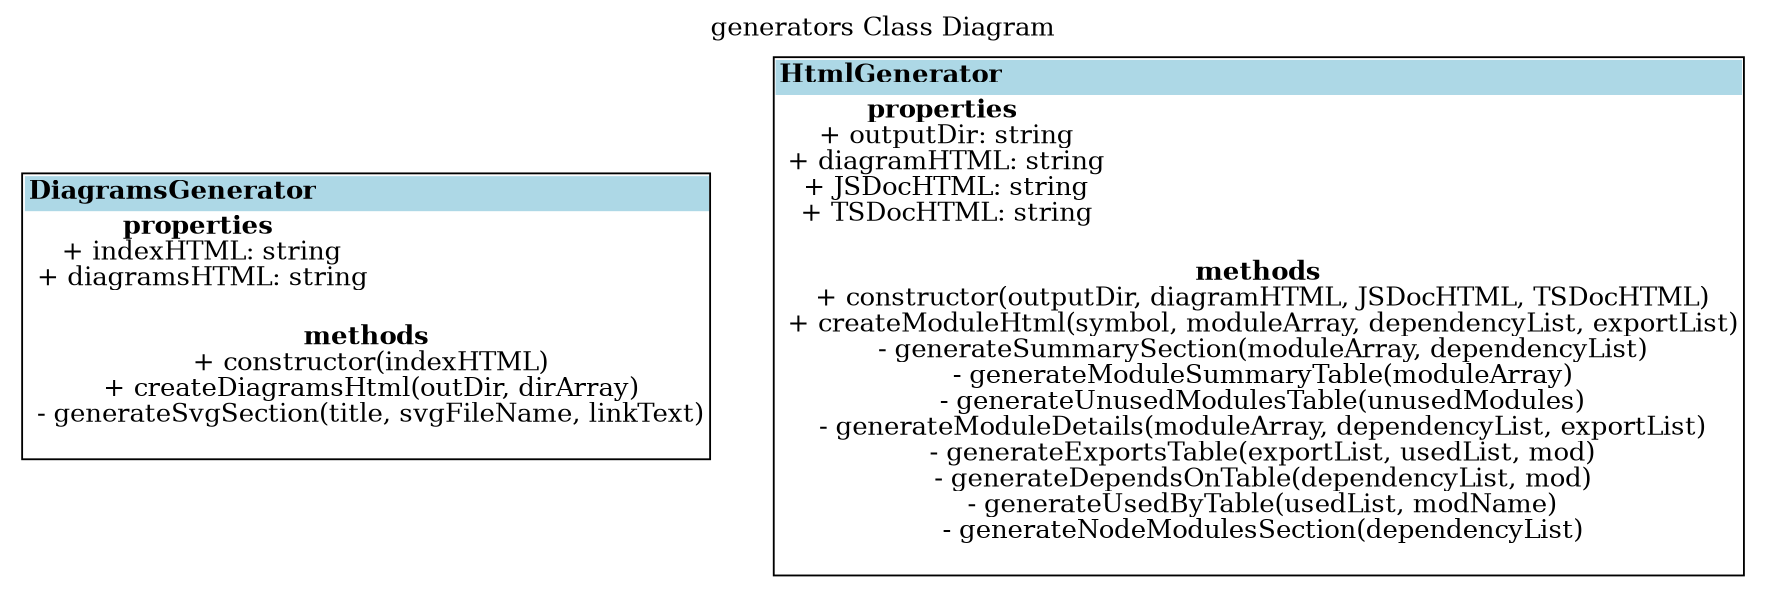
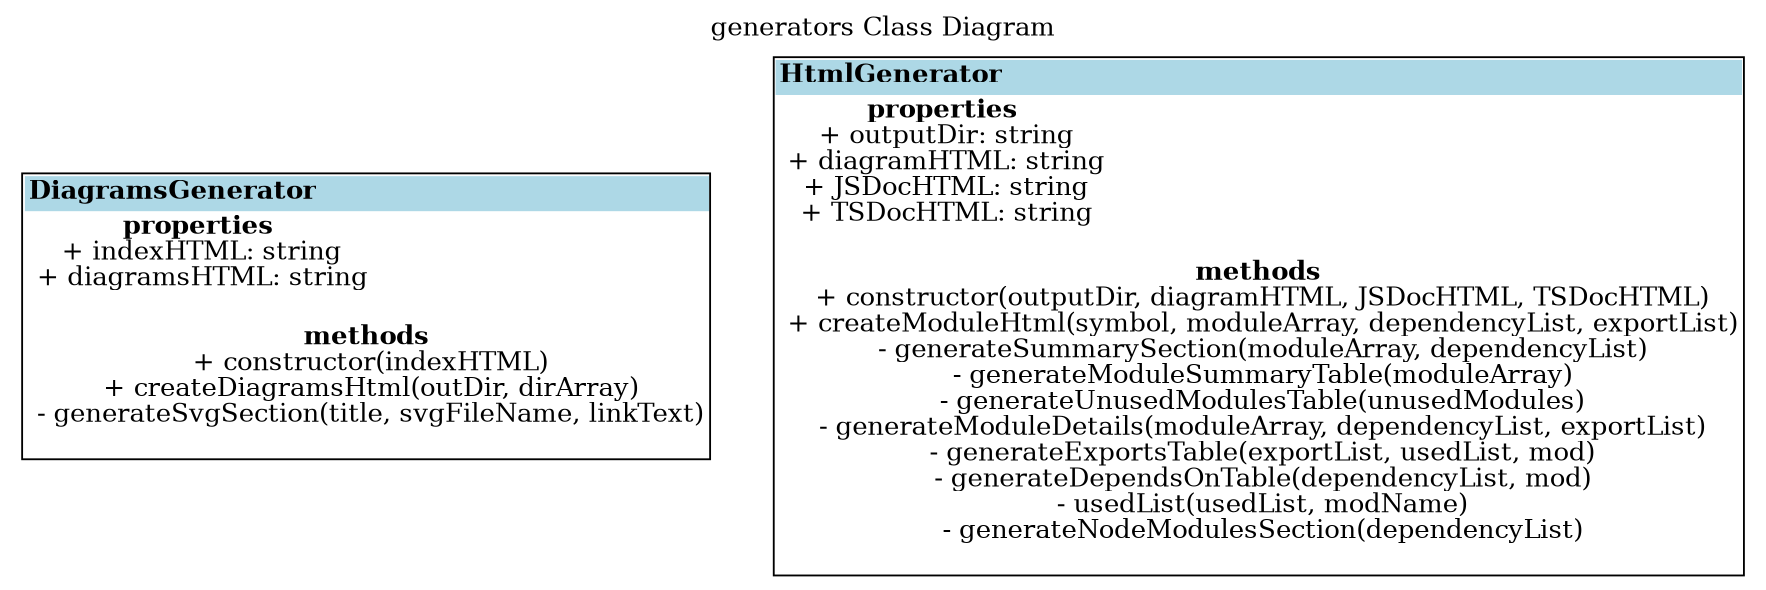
(1259, 504) -> (1259, 504)
